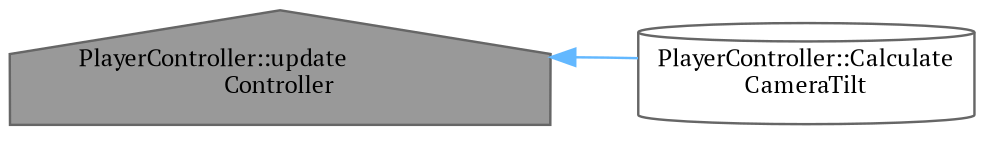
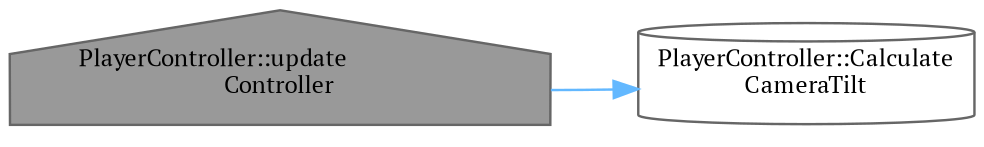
(607, 58) -> (582, 90)
